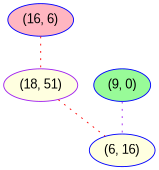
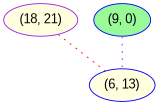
(41, 20) -> none
(41, 85) -> (41, 20)
(122, 150) -> (122, 85)
